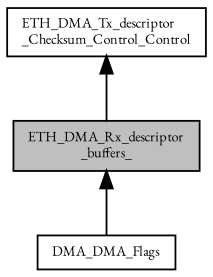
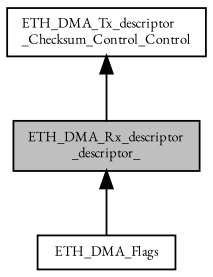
(107, 146) -> (107, 146)
(107, 252) -> (107, 252)
